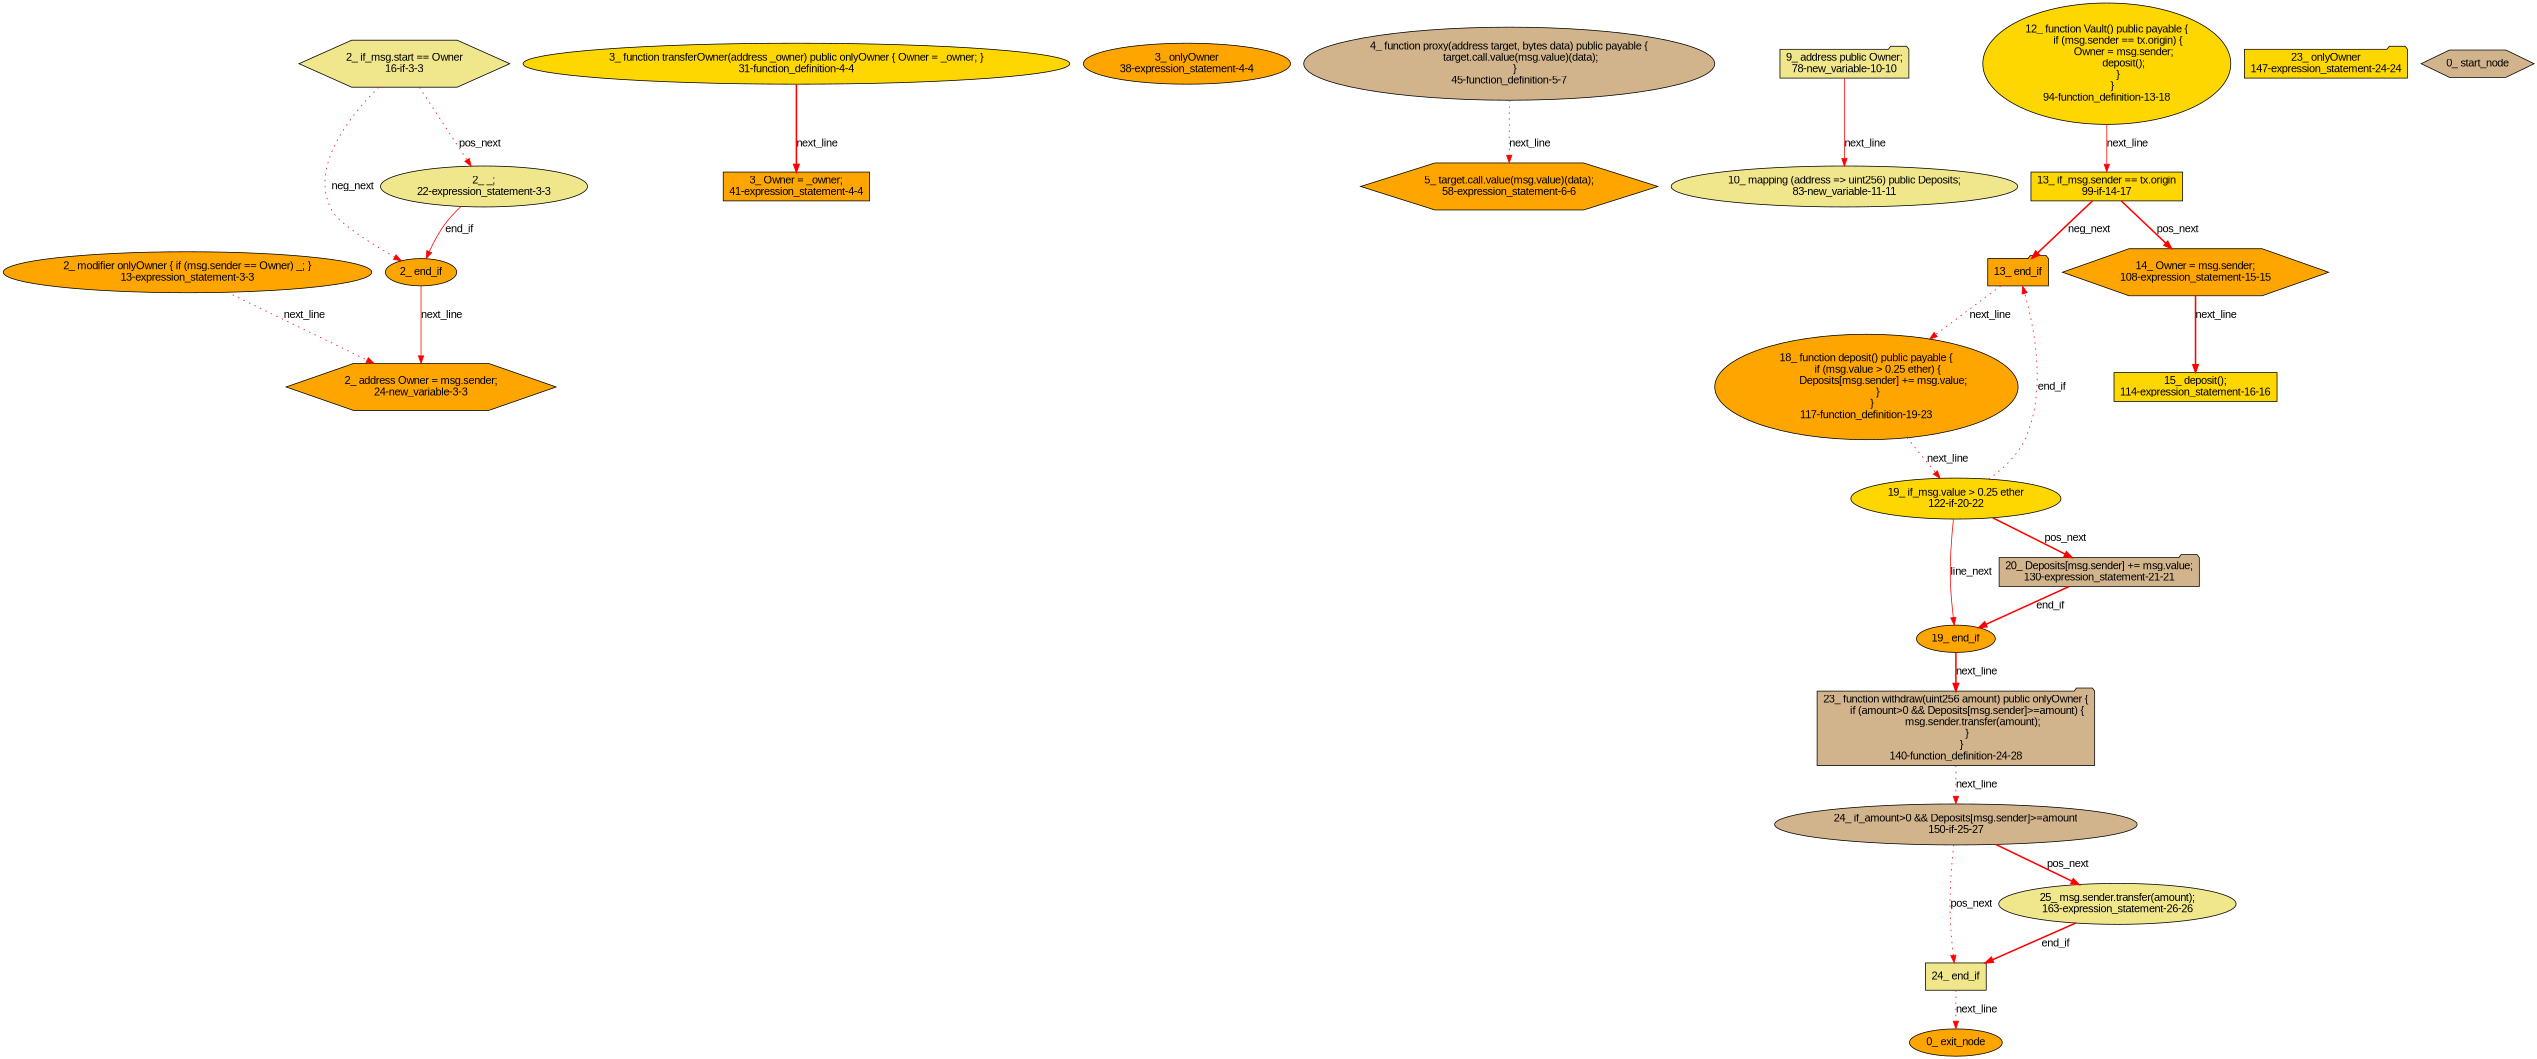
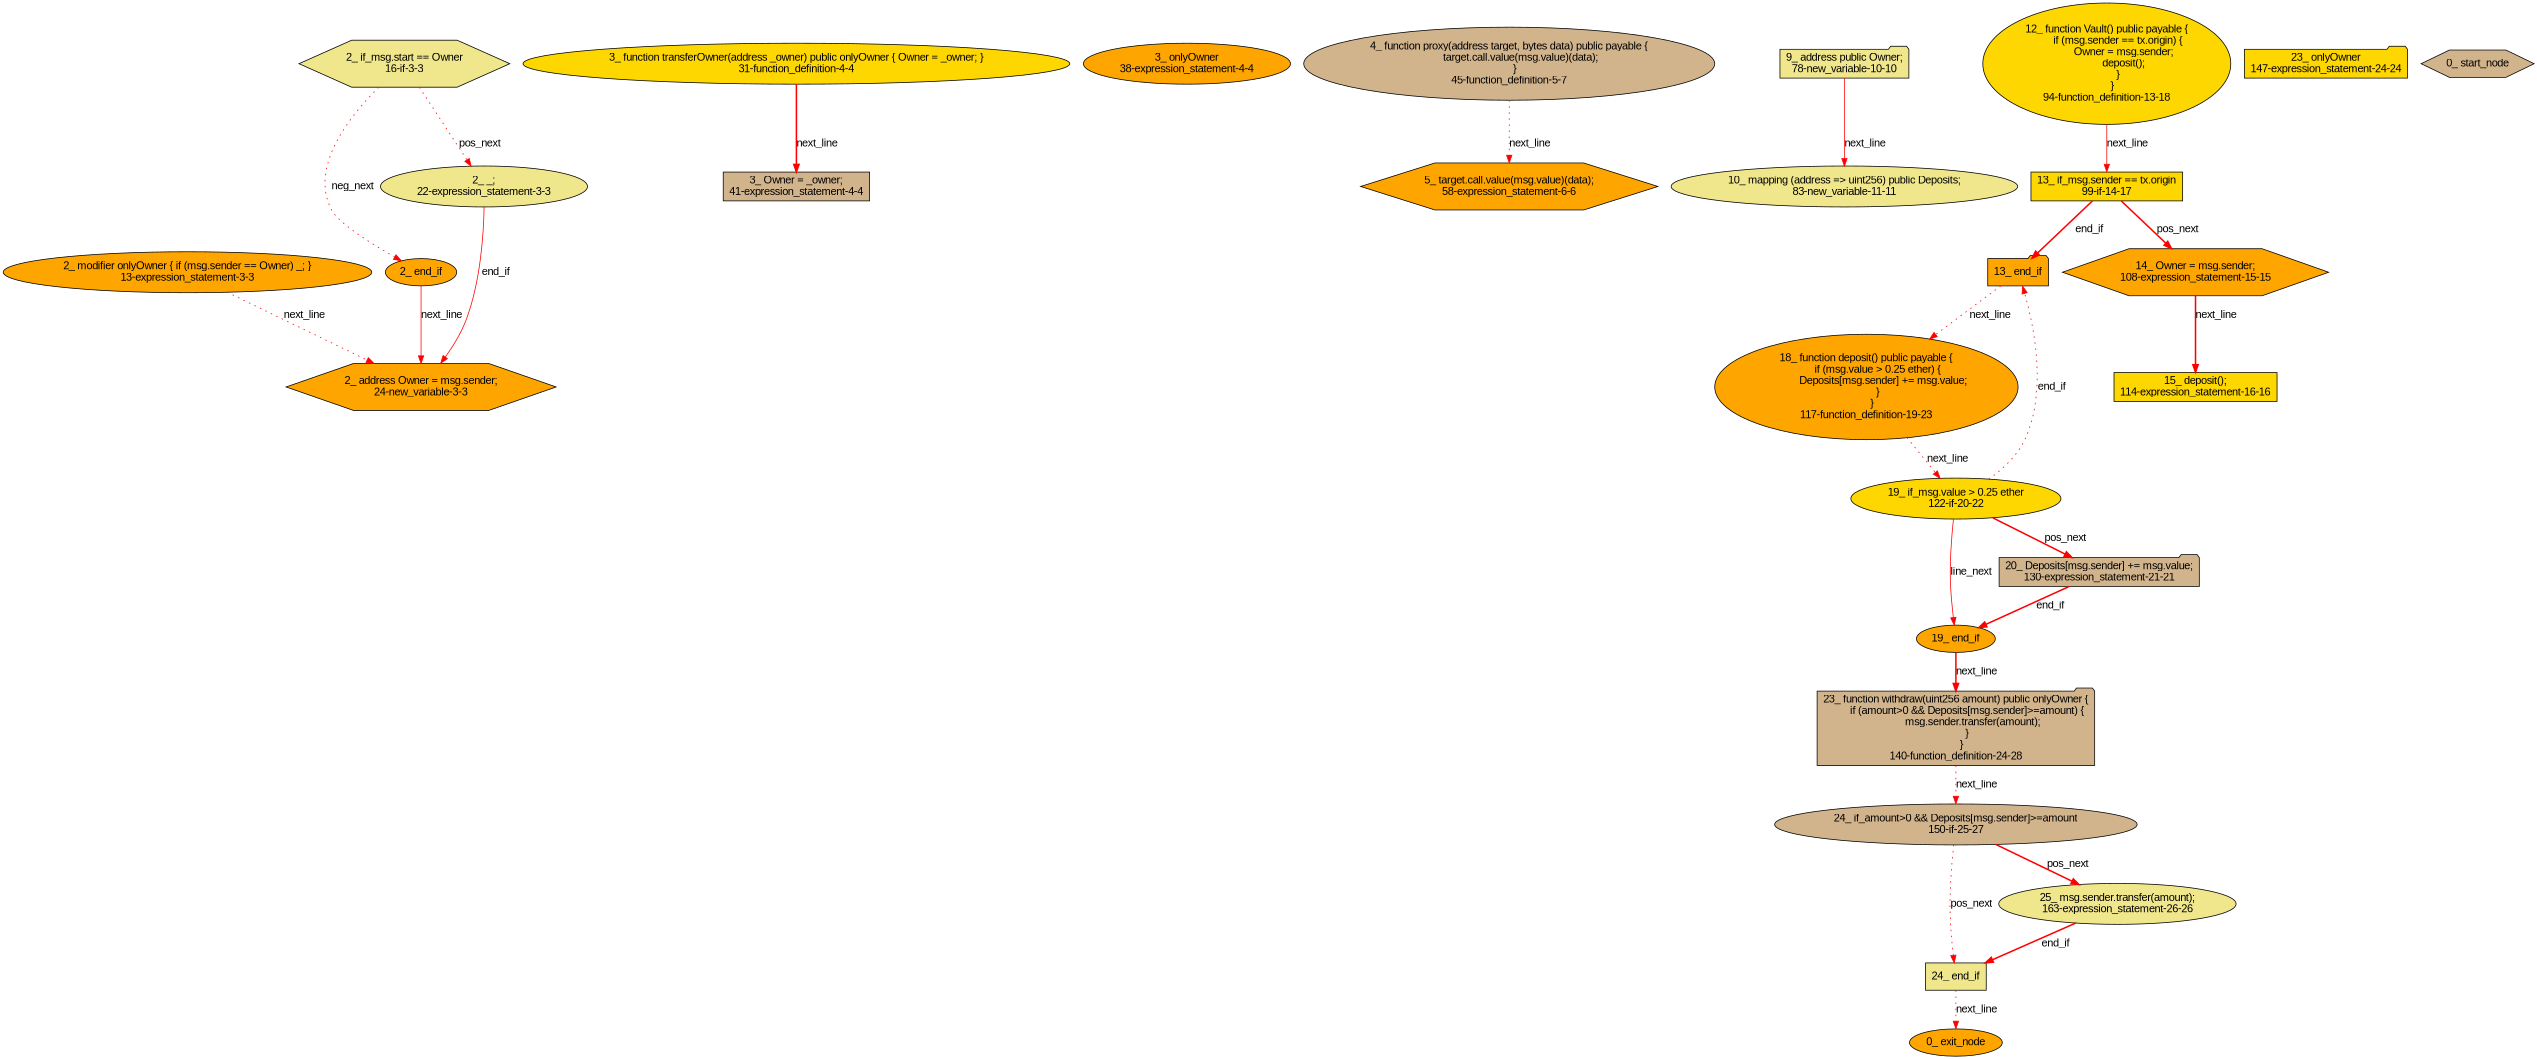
(796, 186) -> (796, 186)
(443, 227) -> (476, 285)
(2089, 229) -> (2089, 229)
